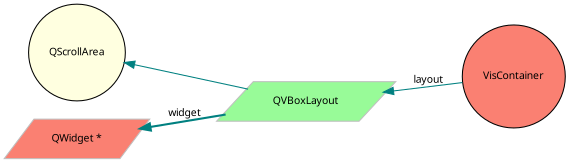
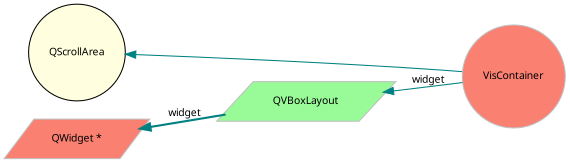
(514, 76) -> (514, 76)
(191, 77) -> (299, 62)
(427, 80) -> (427, 80)
